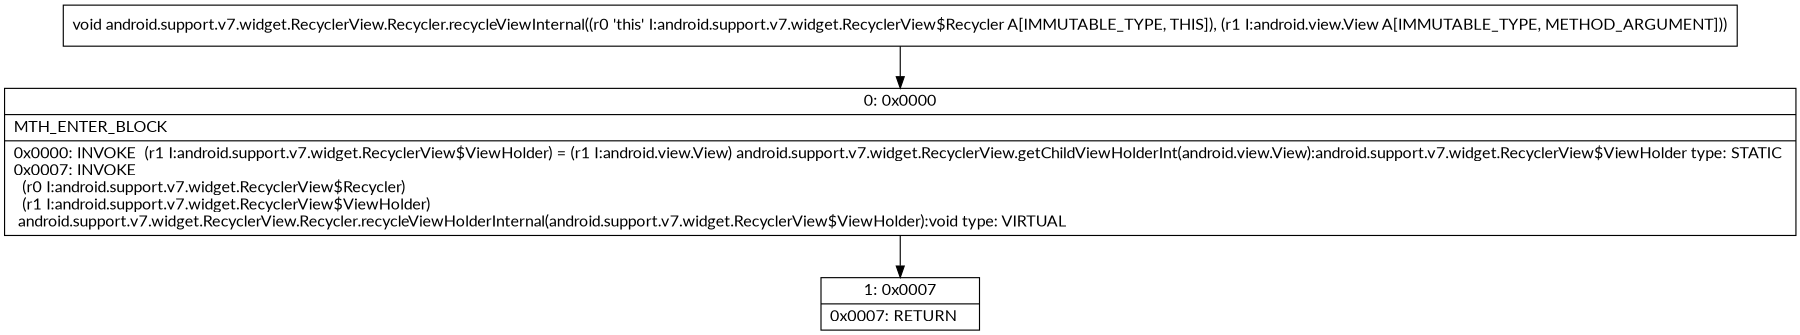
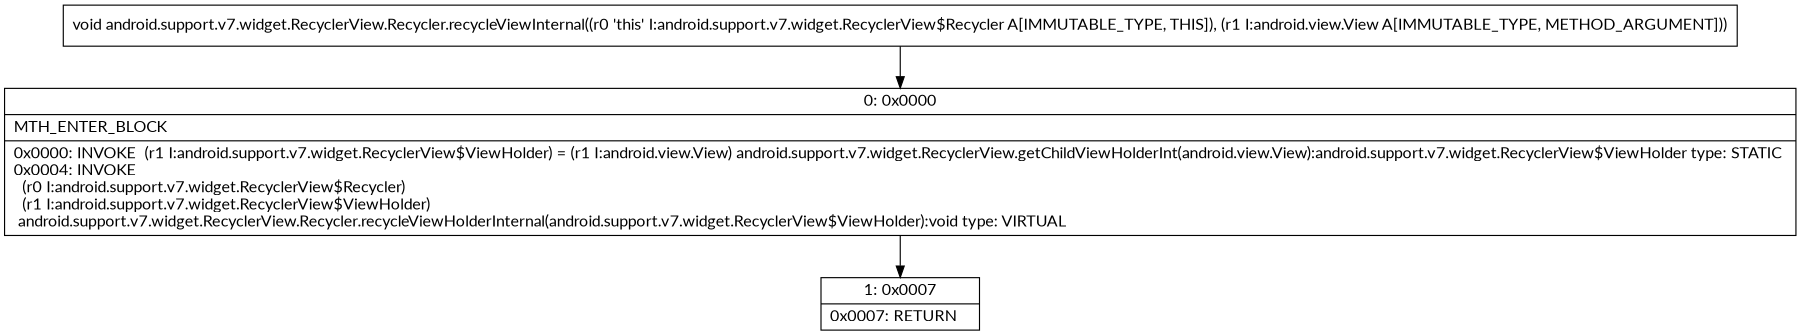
(79, 170) -> (79, 170)
